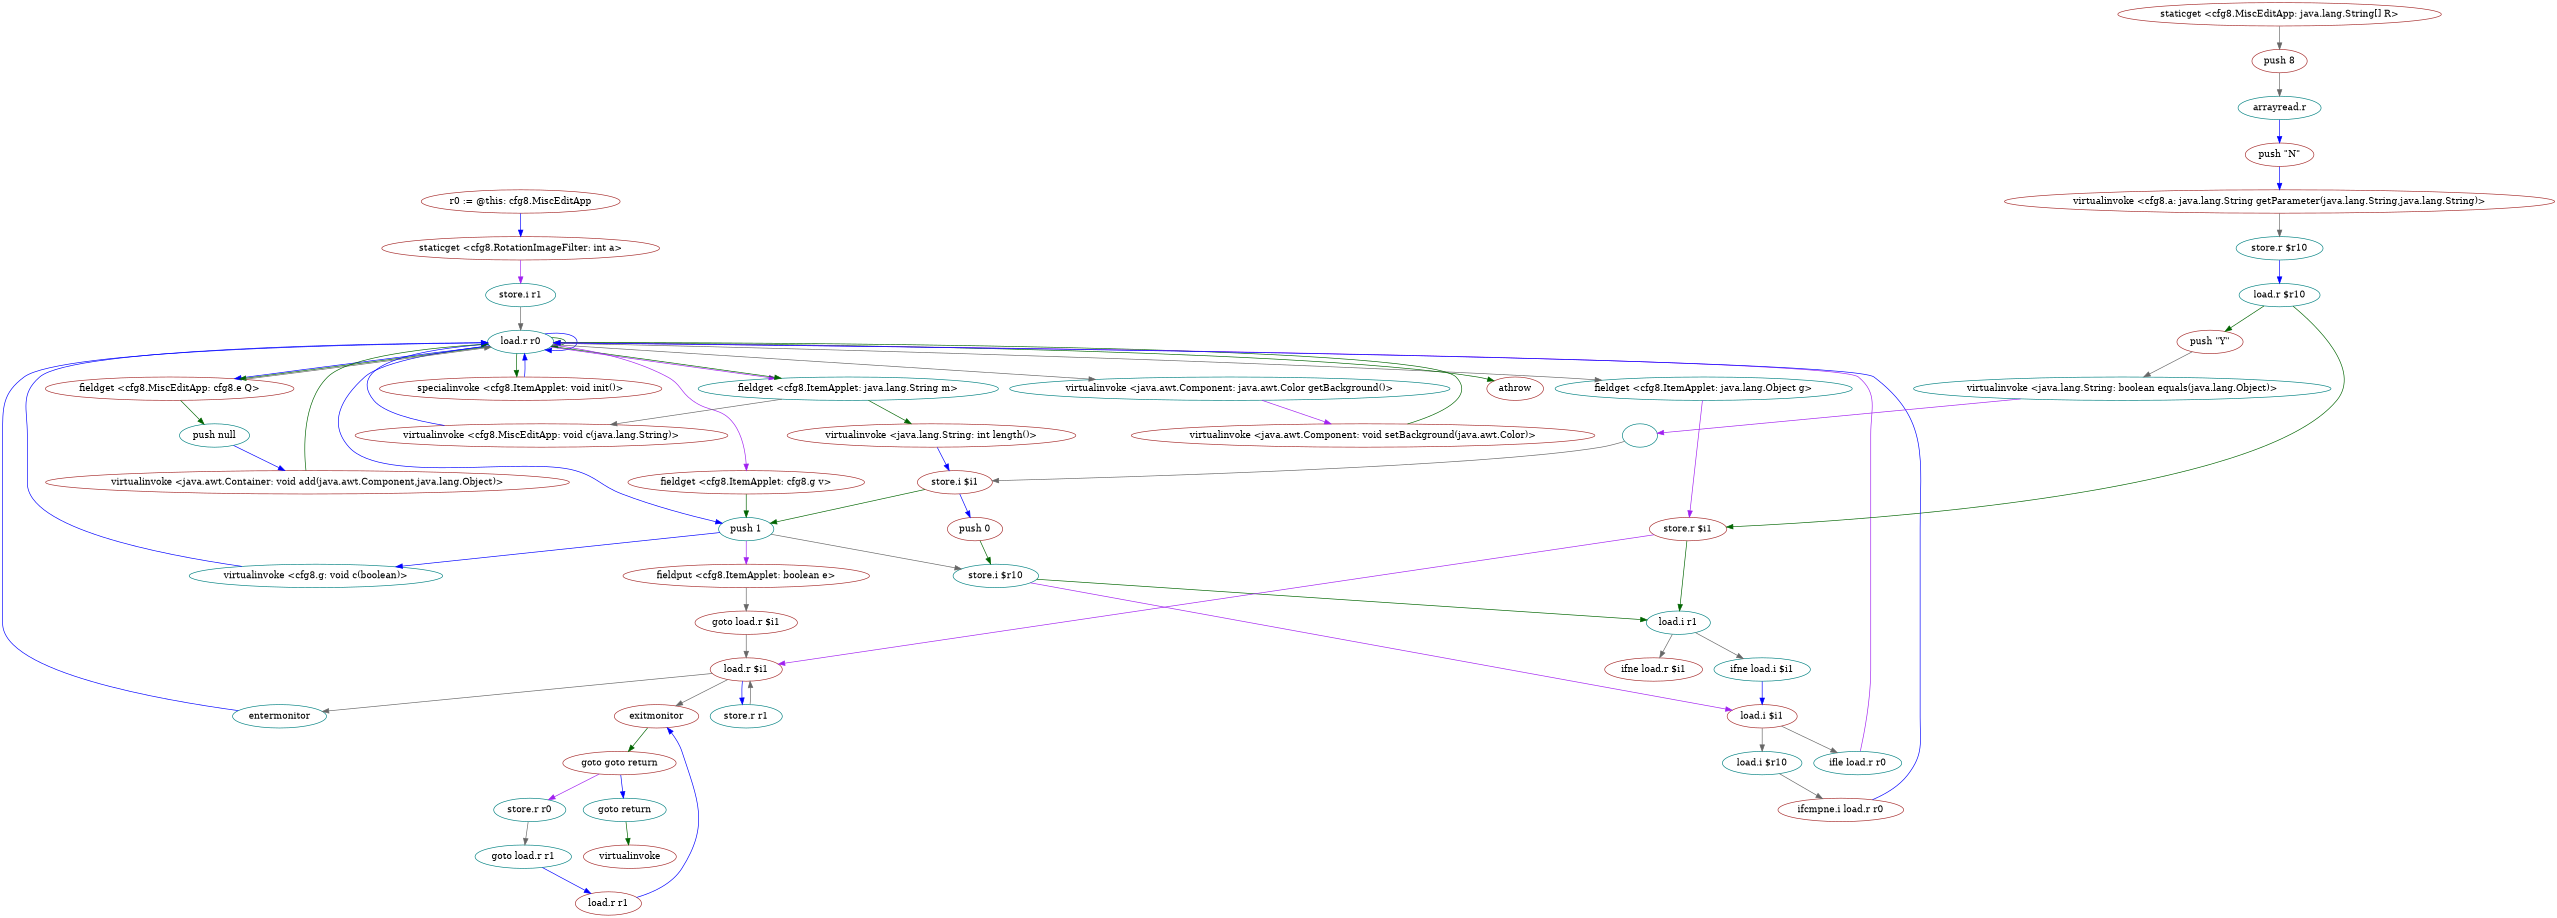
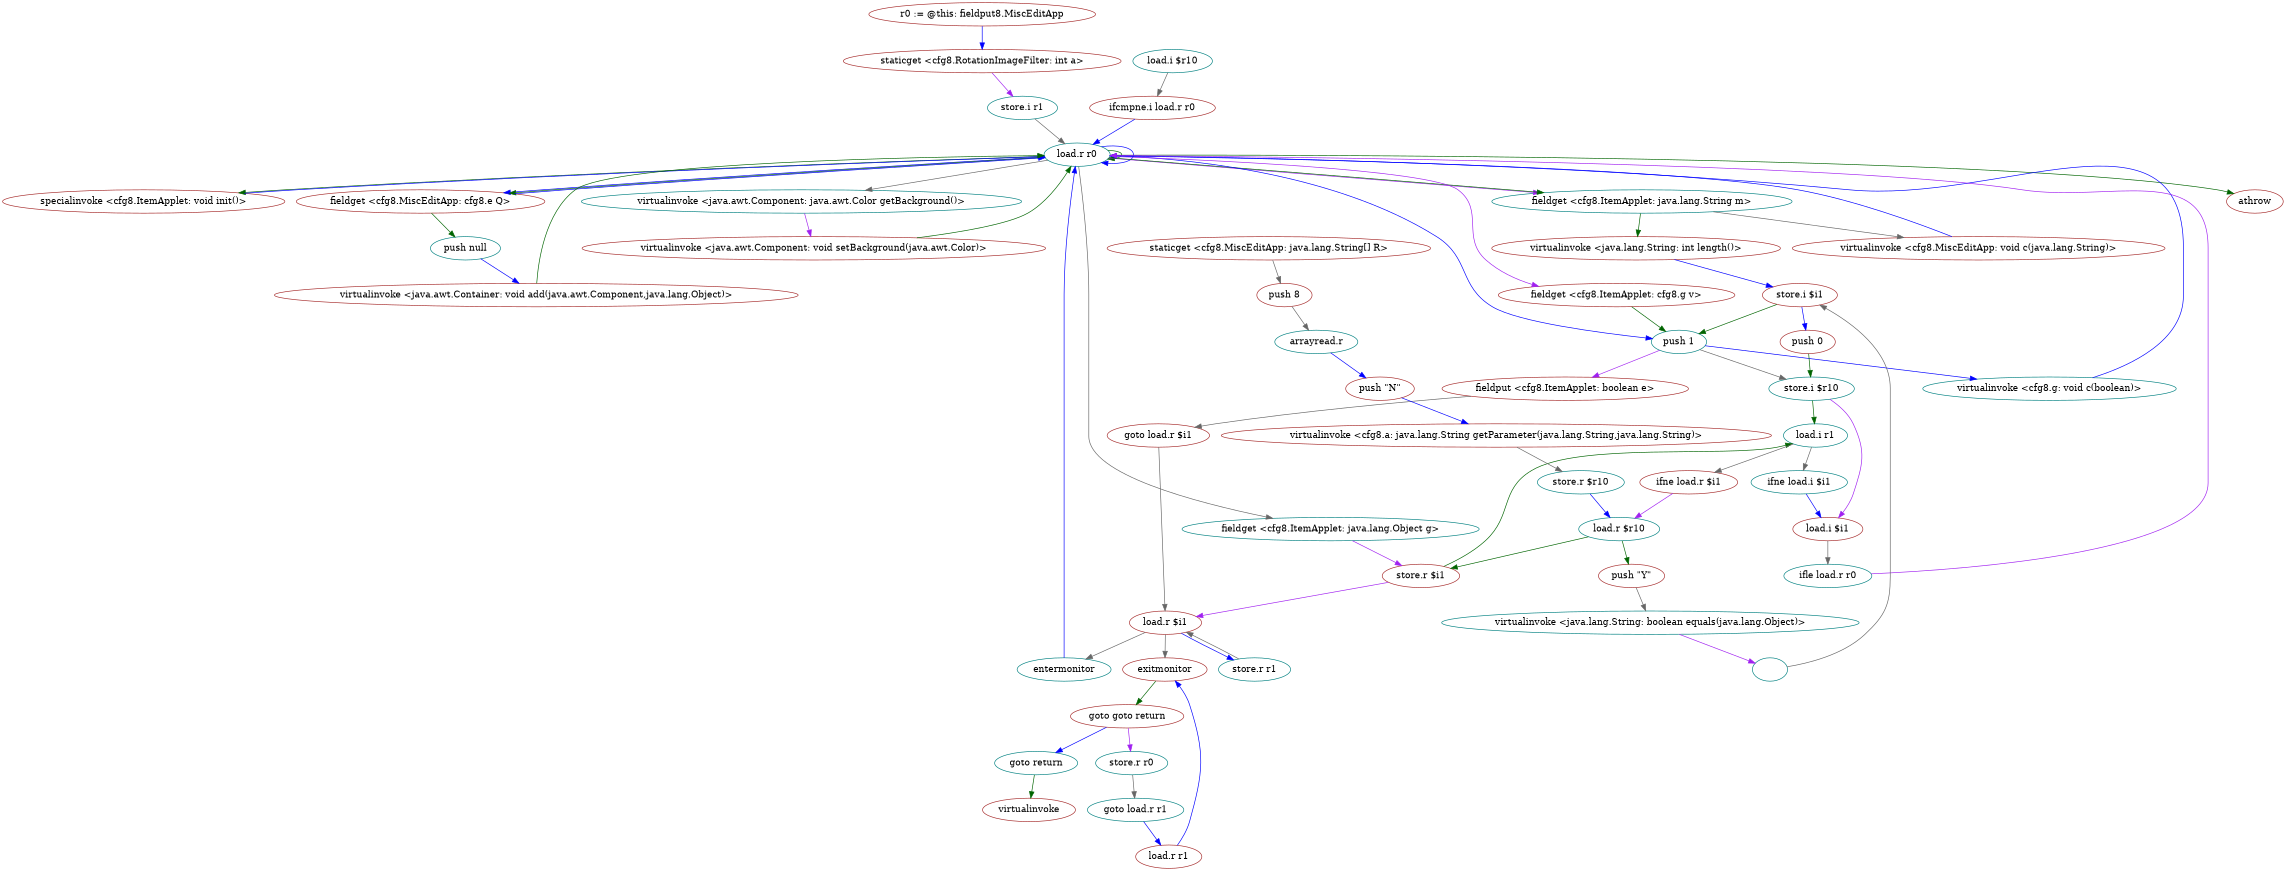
(521, 201) -> (982, 14)
(364, 364) -> (776, 175)
none -> (1657, 504)
(1762, 737) -> none
